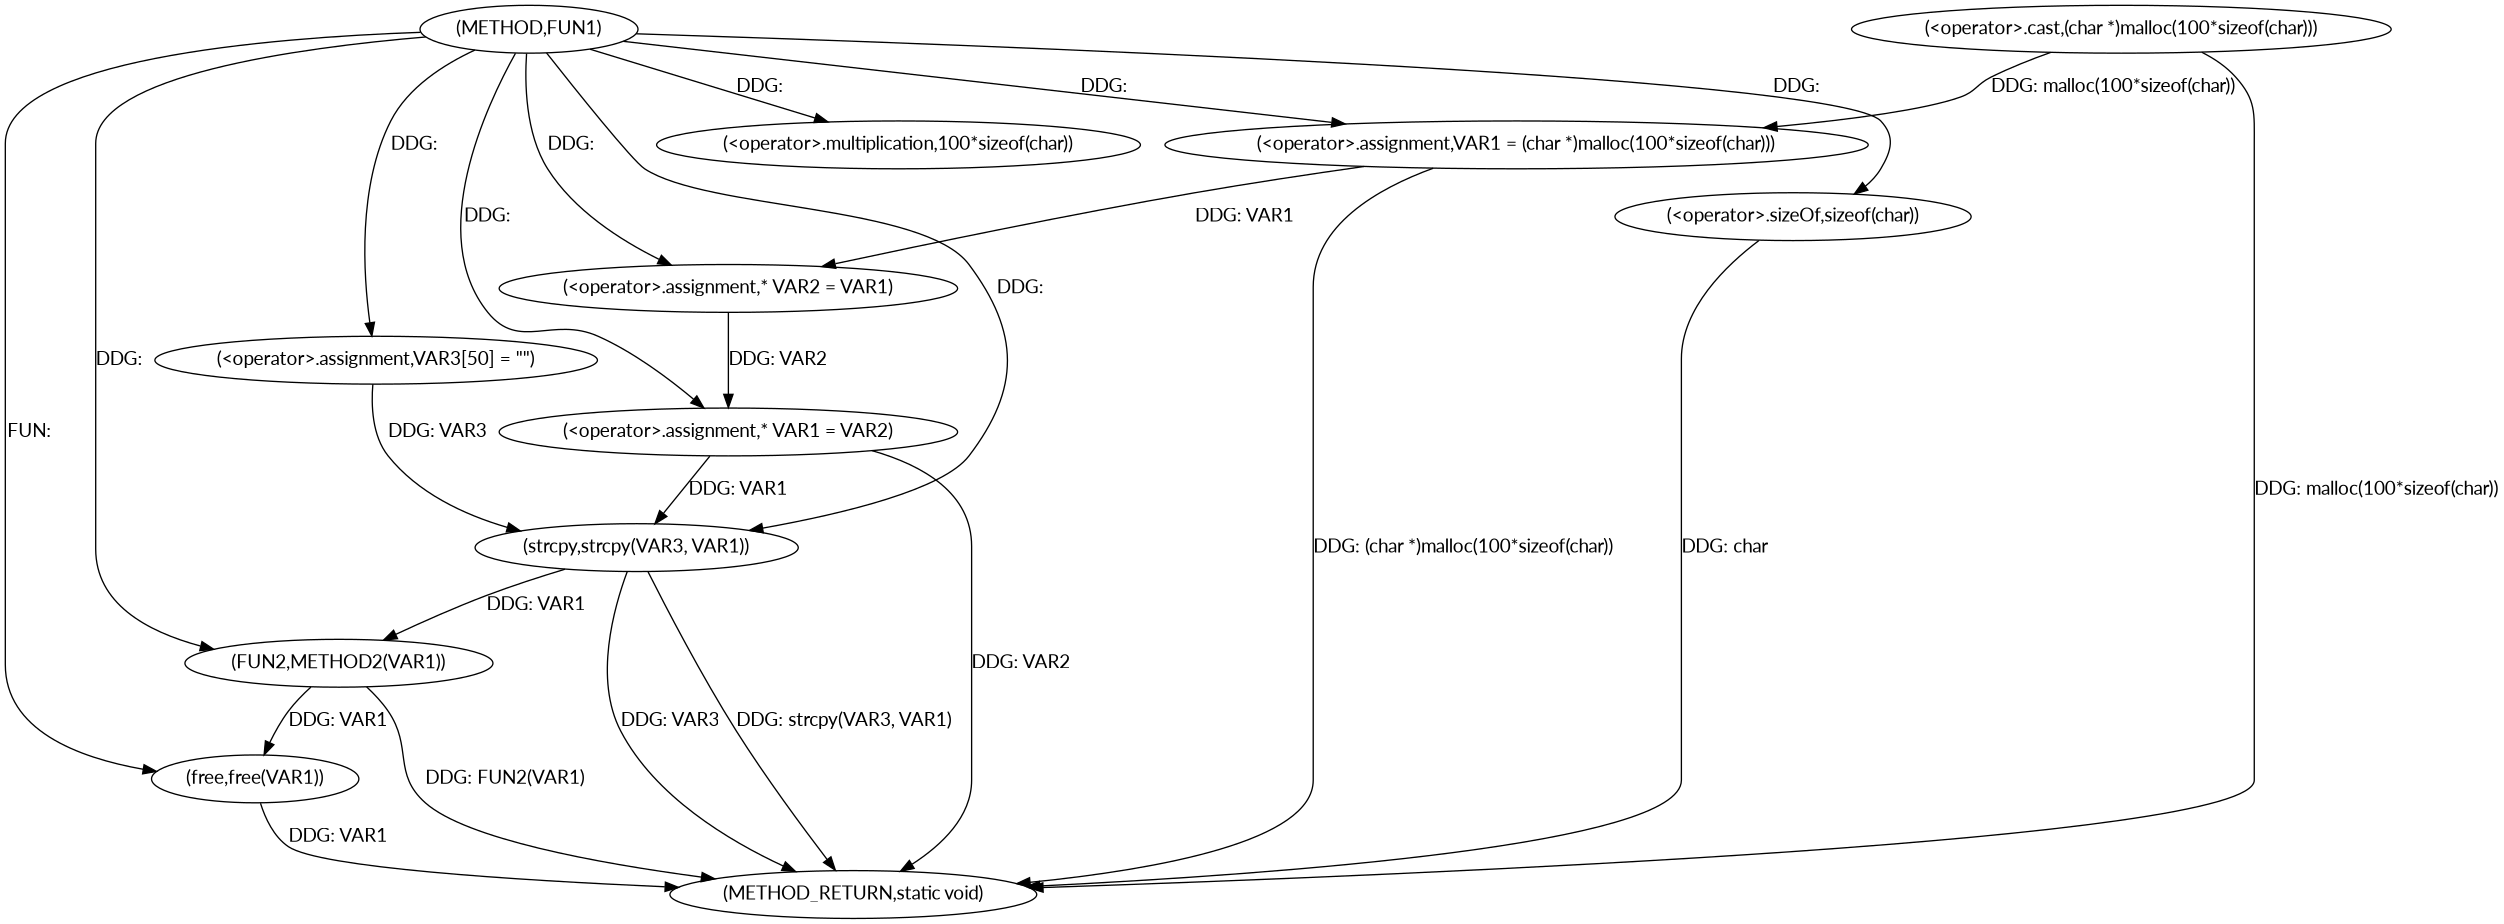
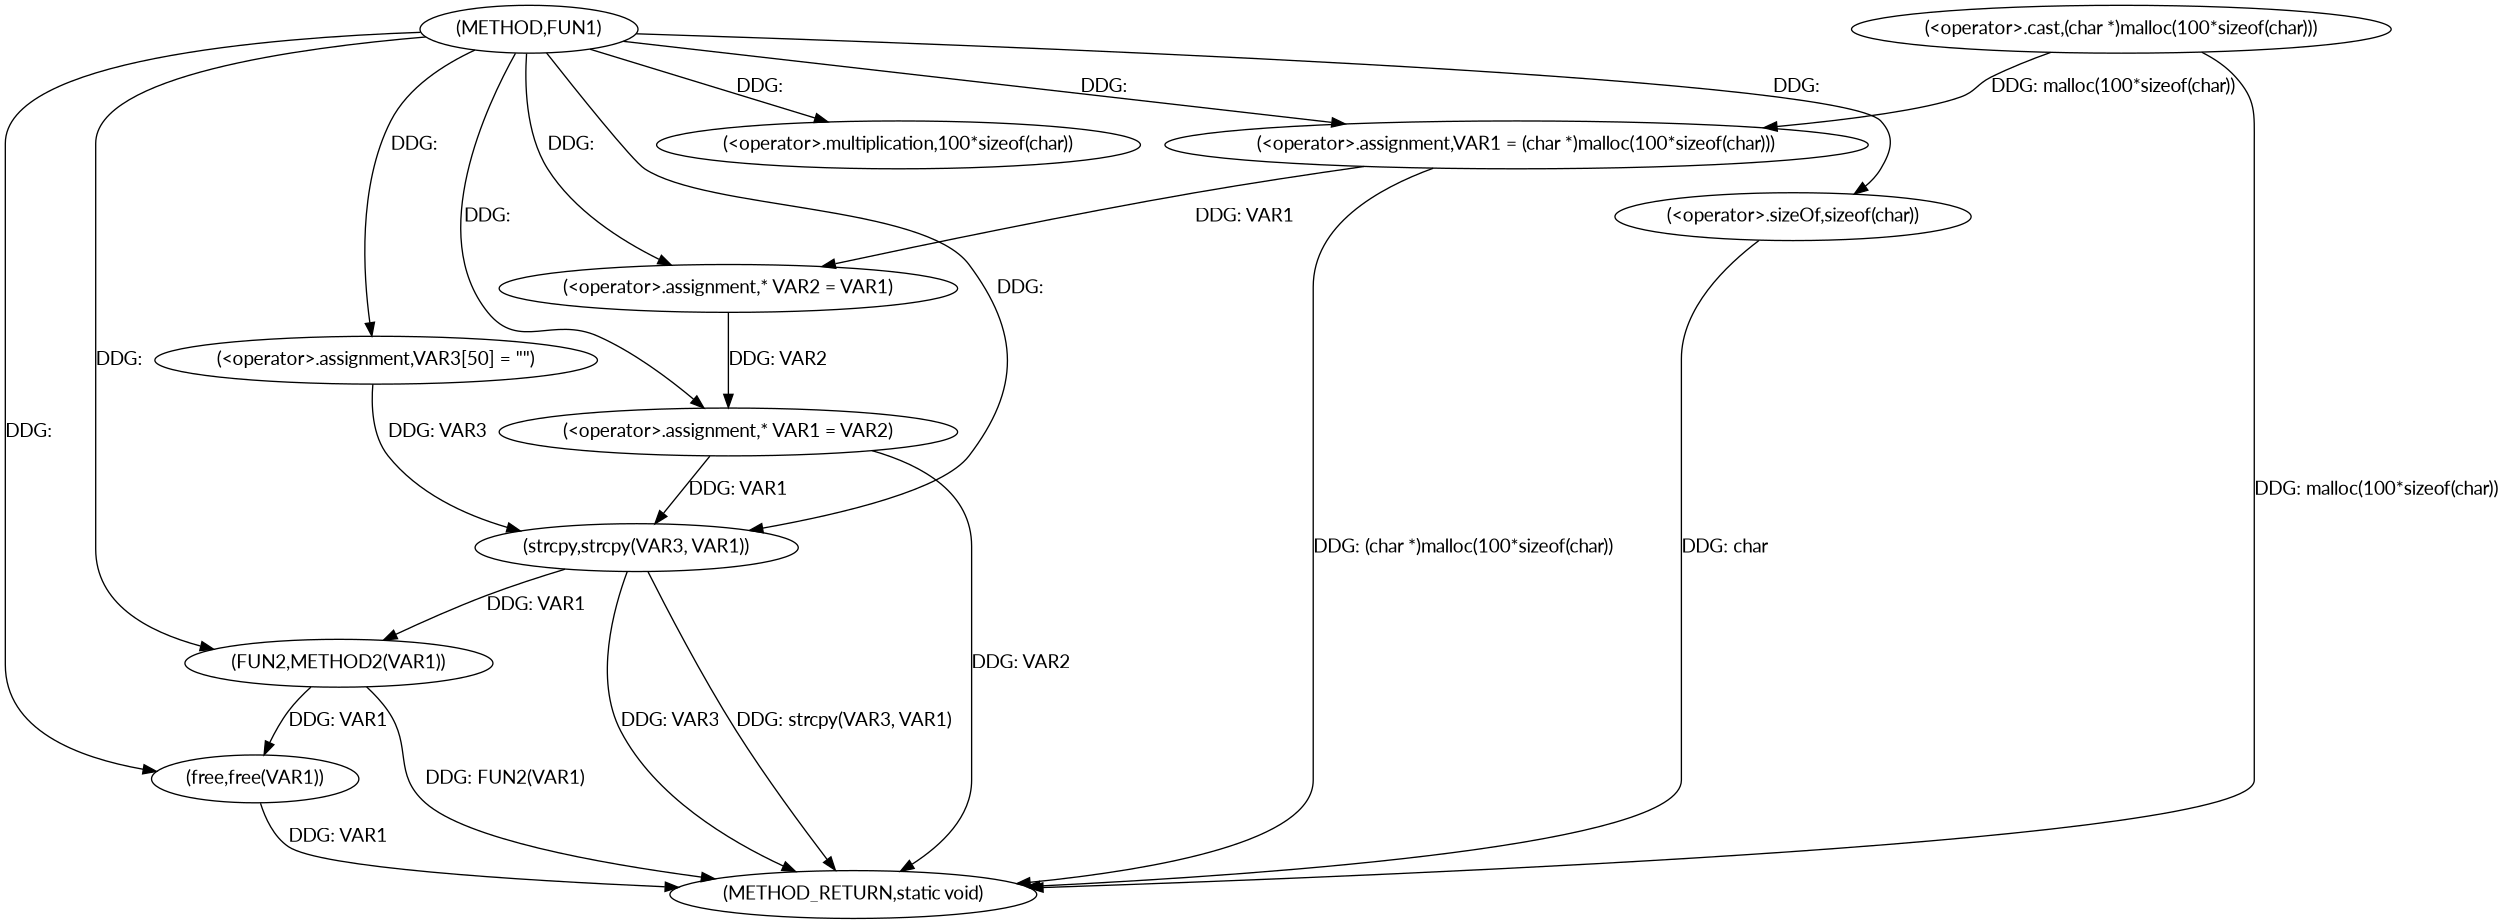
(32, 432) -> (32, 432)
